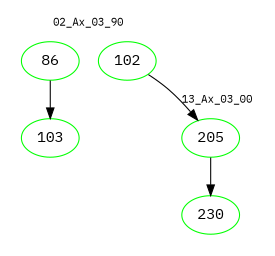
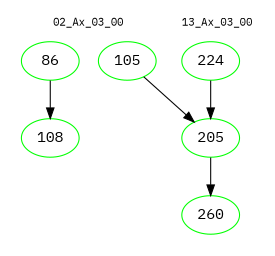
(89, 23) -> (89, 23)
(127, 61) -> (127, 61)
none -> (211, 61)
(50, 138) -> (50, 138)
(211, 215) -> (211, 215)
